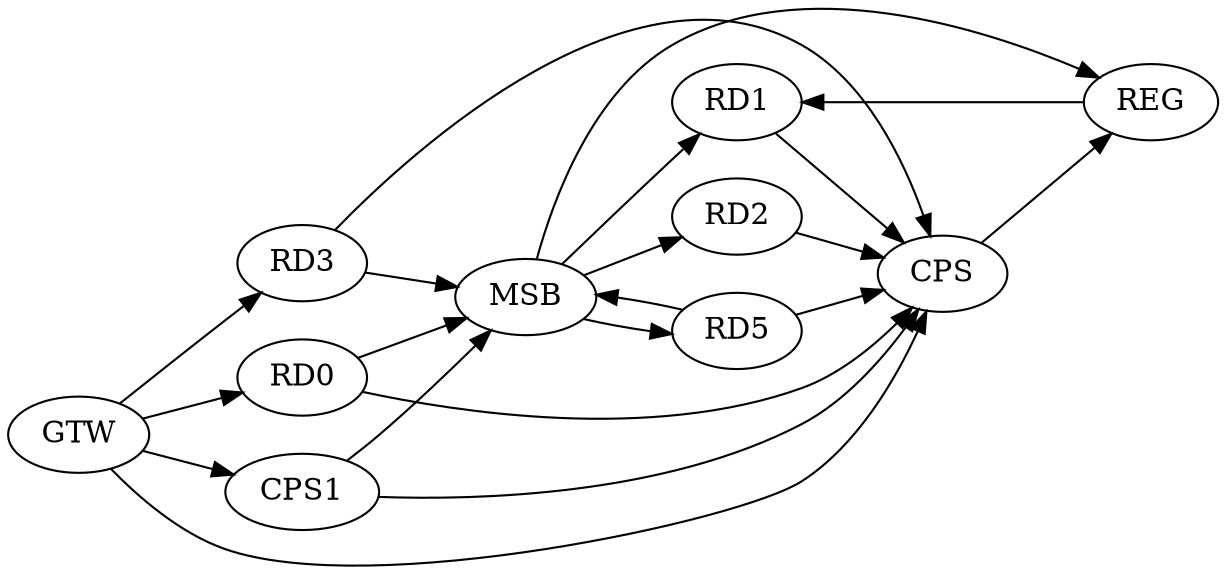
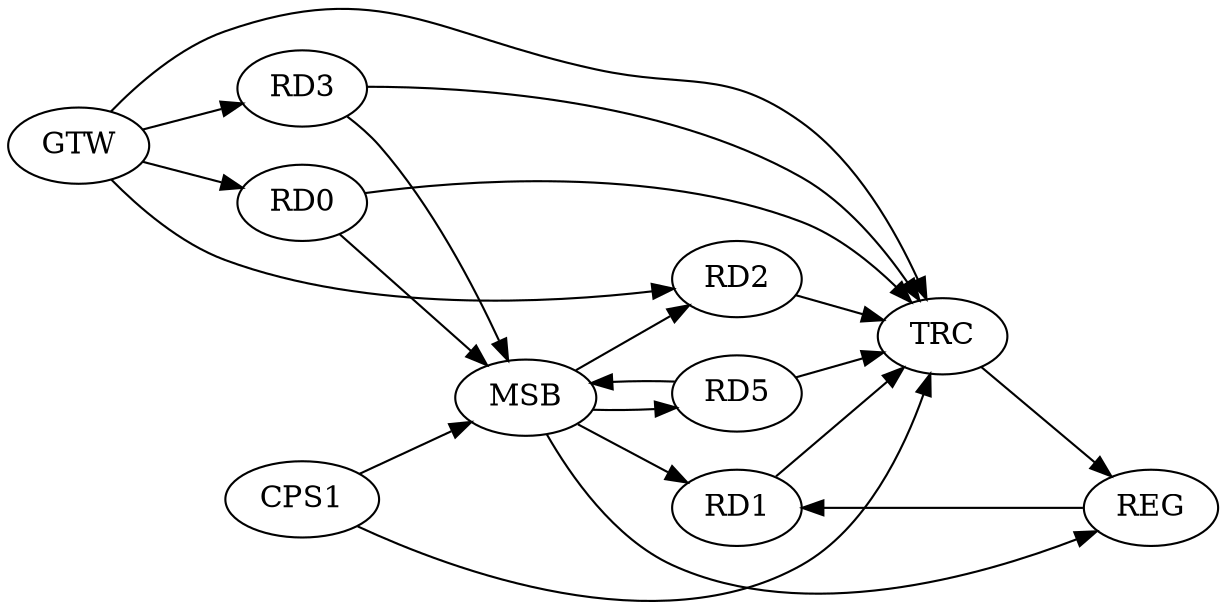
(943, 274) -> (943, 336)
(177, 460) -> (367, 293)
